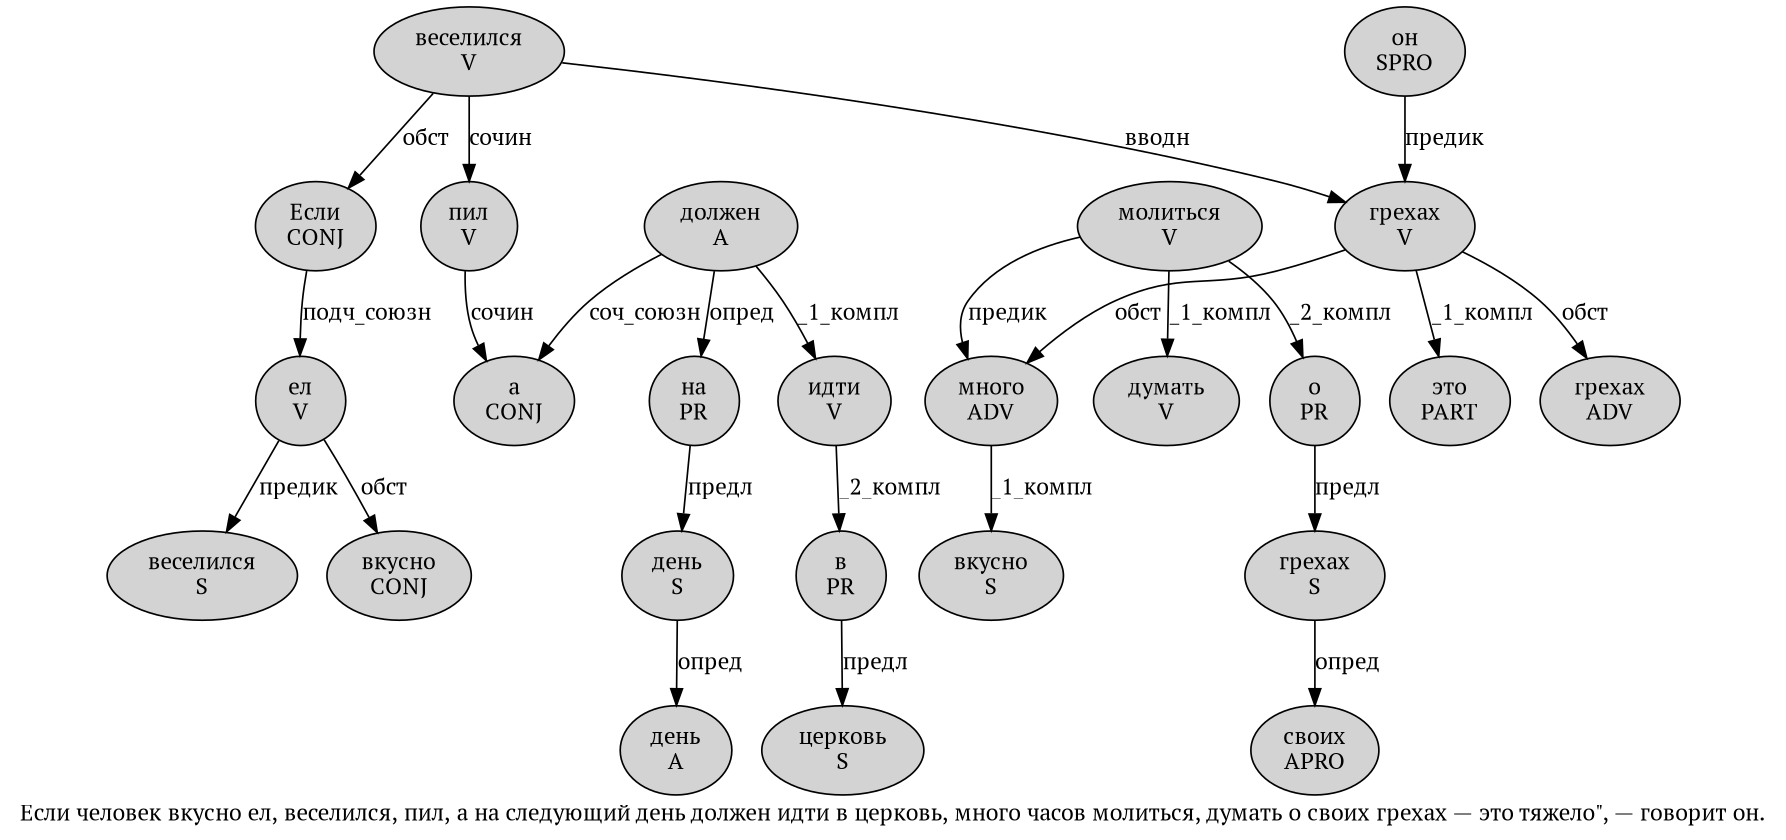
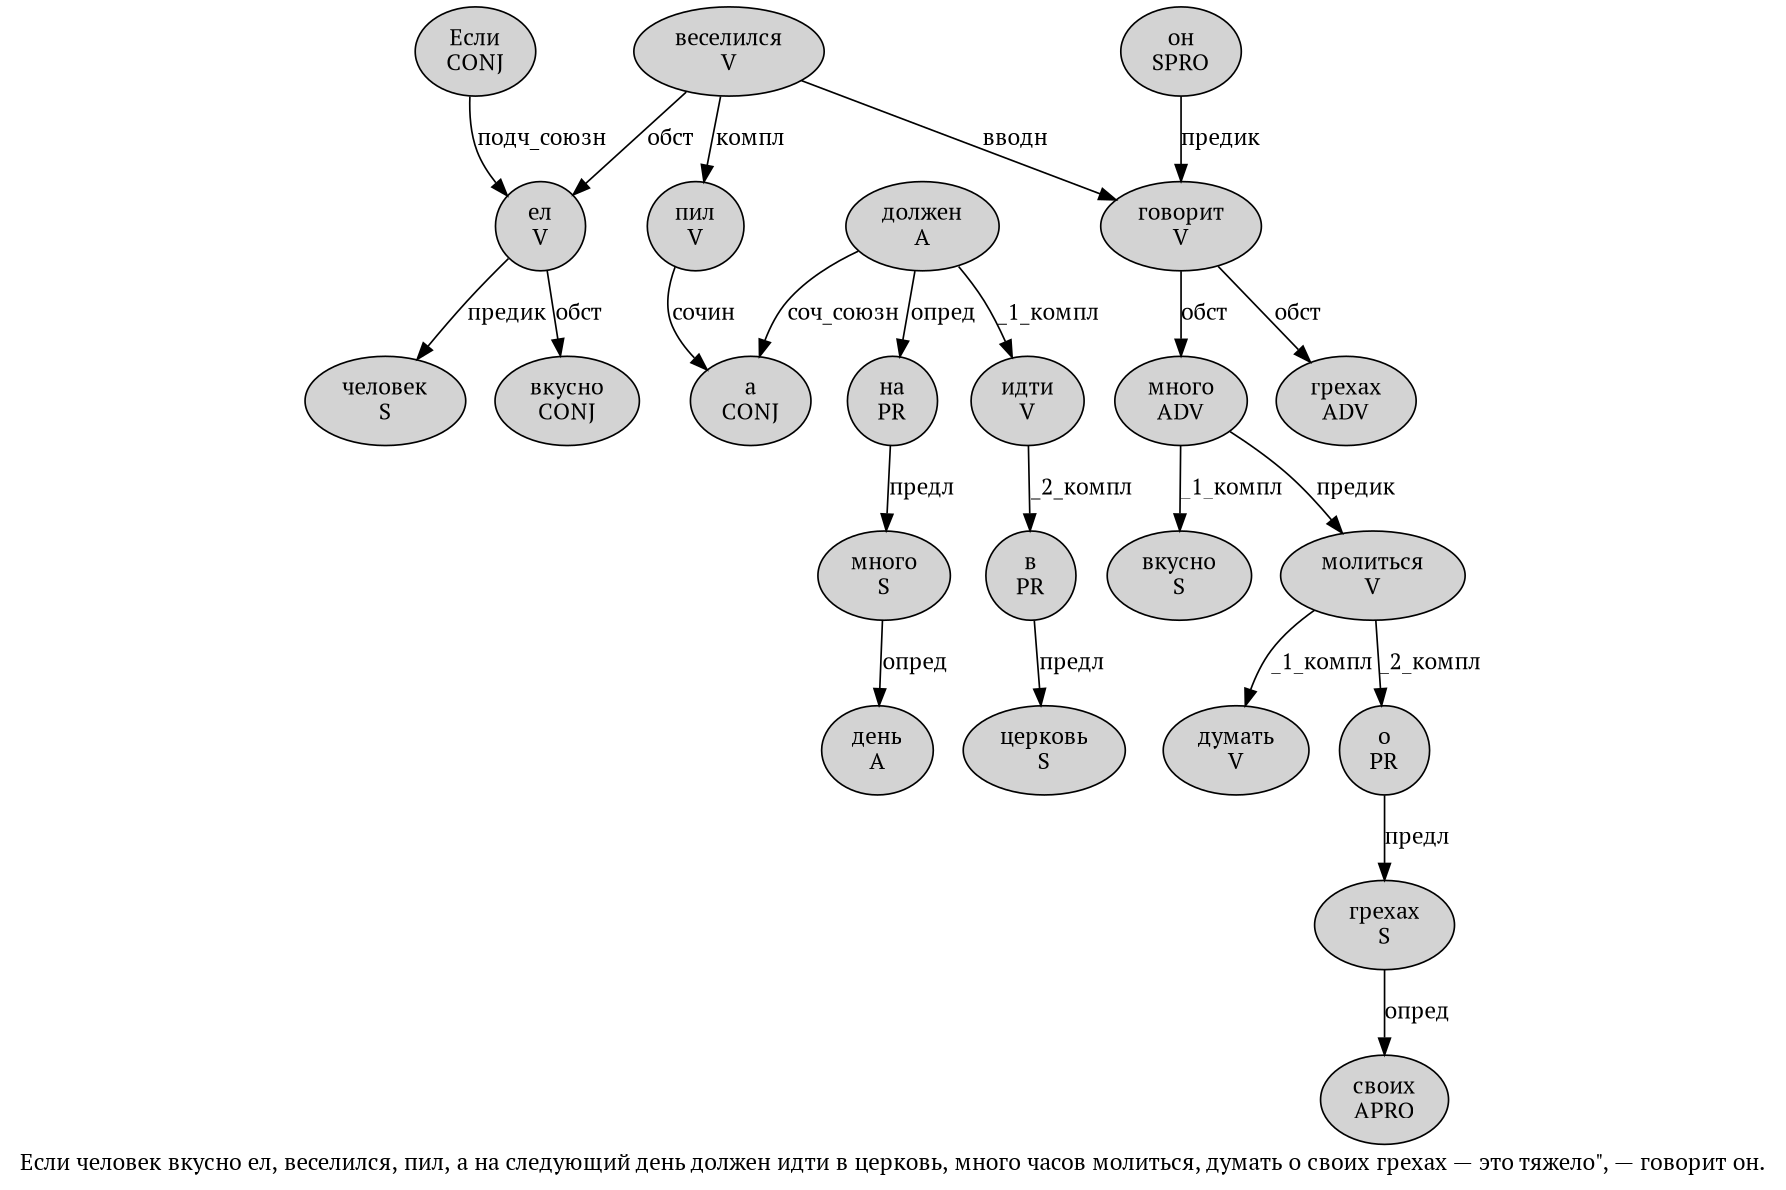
(397, 134) -> (636, 138)
(501, 139) -> (751, 139)
(1405, 226) -> (1181, 226)
(1000, 270) -> (1285, 472)
(1450, 401) -> none
(202, 576) -> (385, 401)
(678, 576) -> (884, 576)
